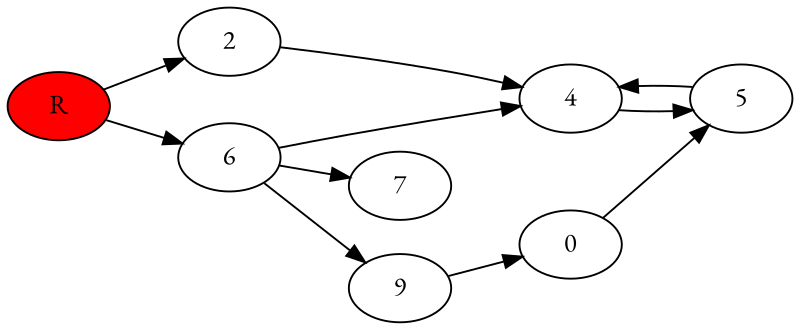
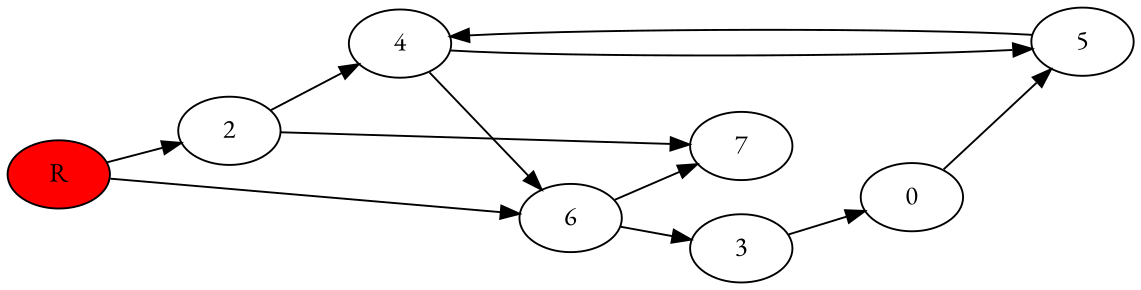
(390, 127) -> (479, 124)
none -> (475, 138)
(400, 288) -> (741, 248)
